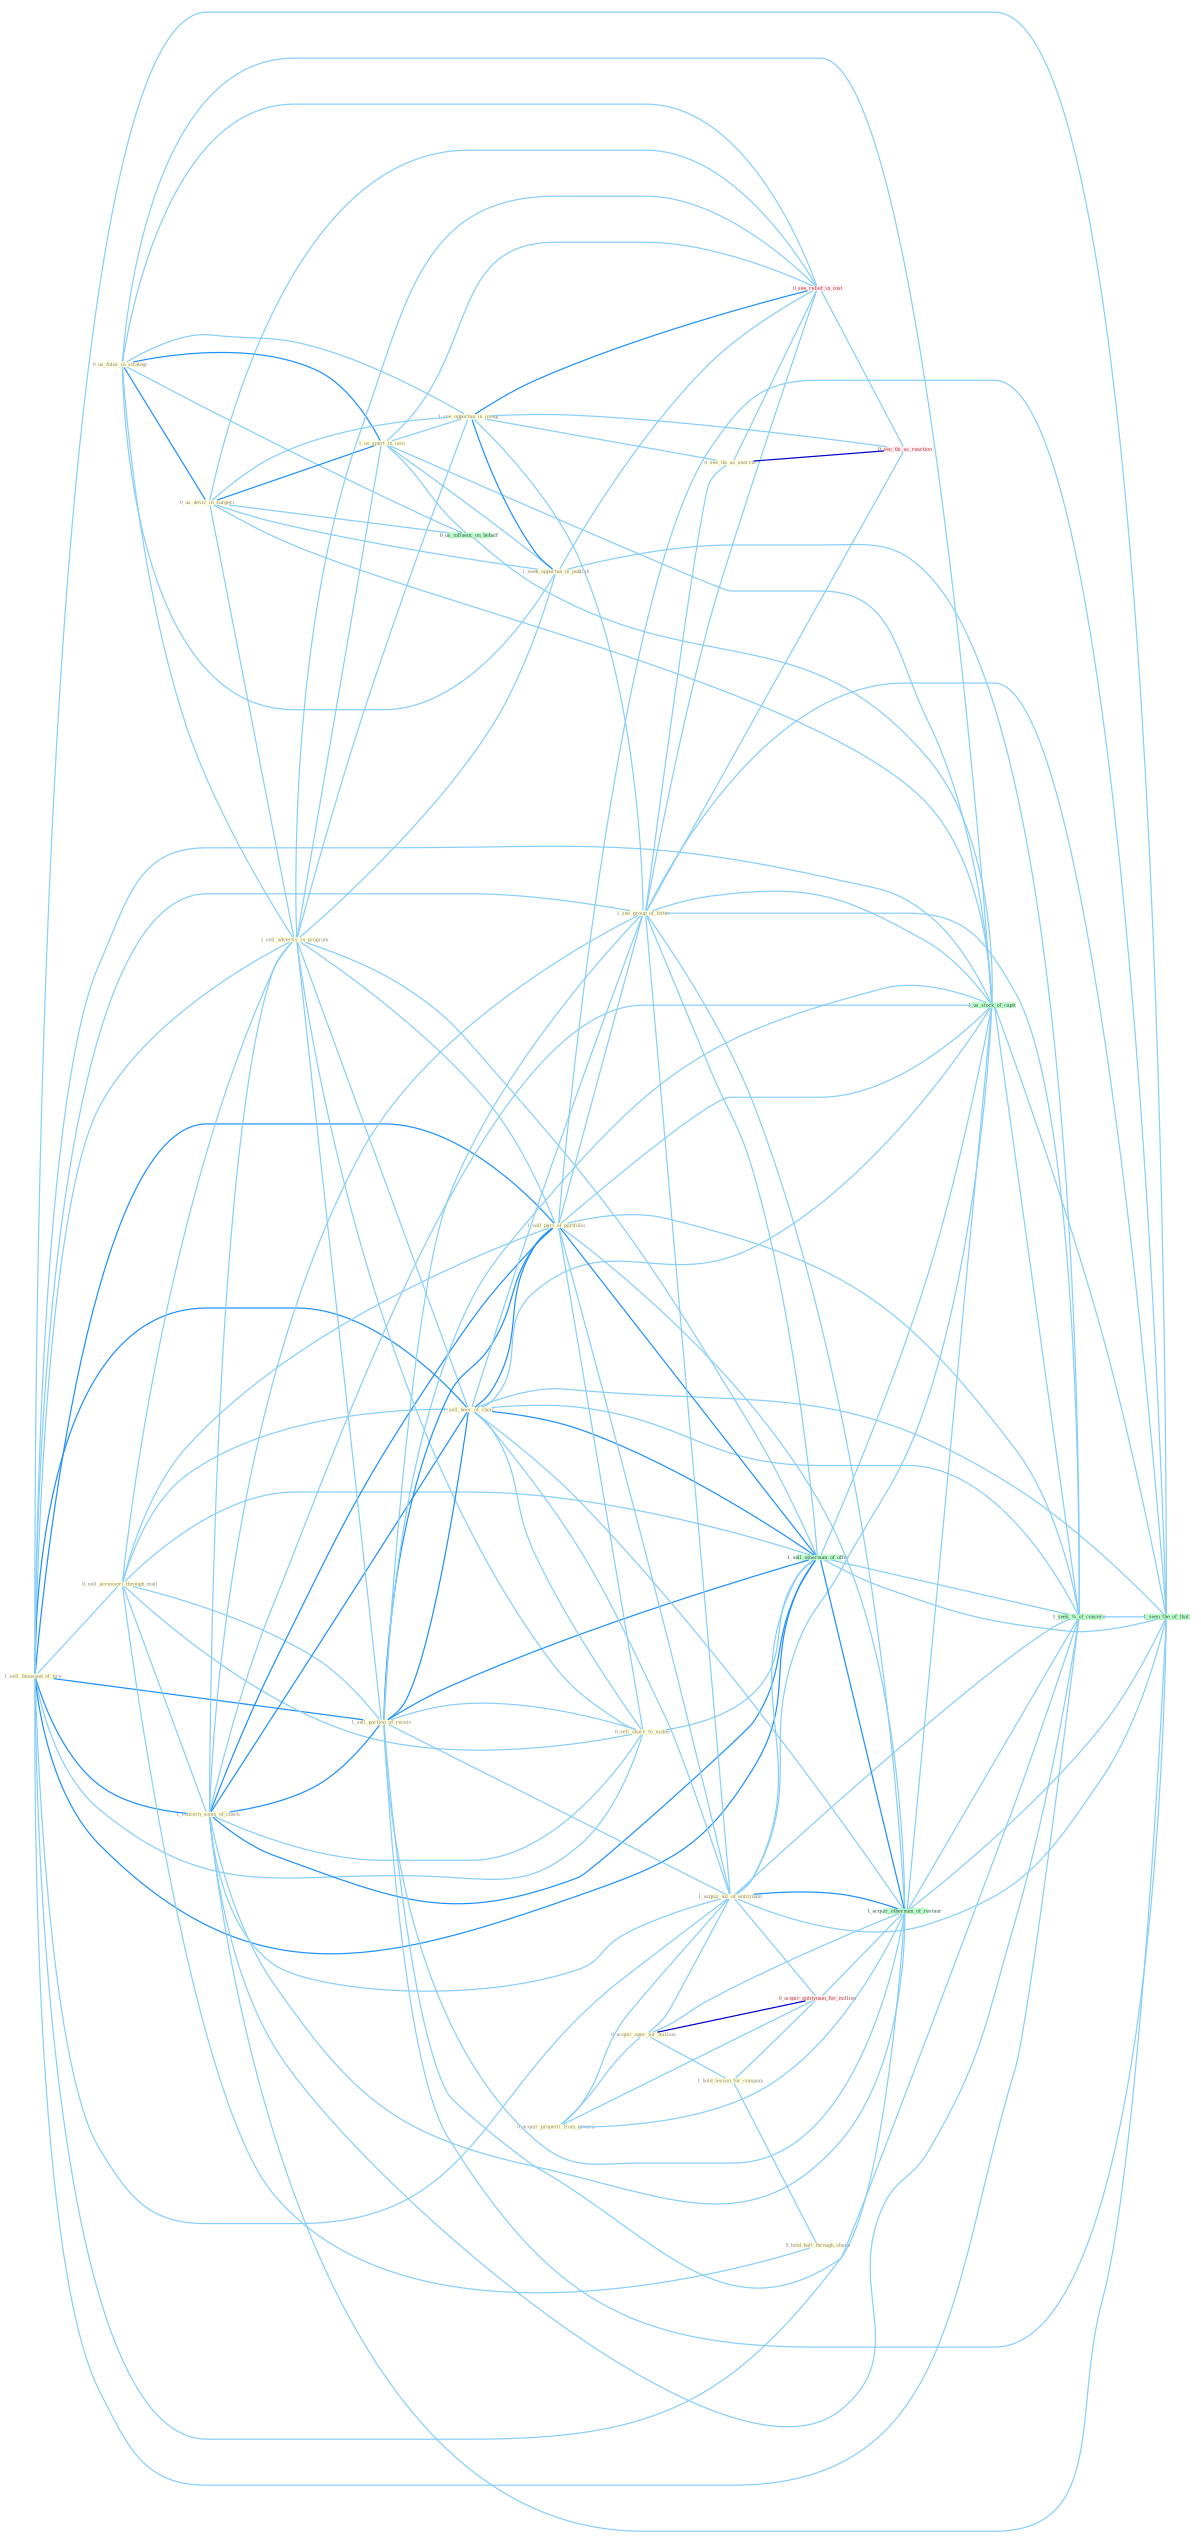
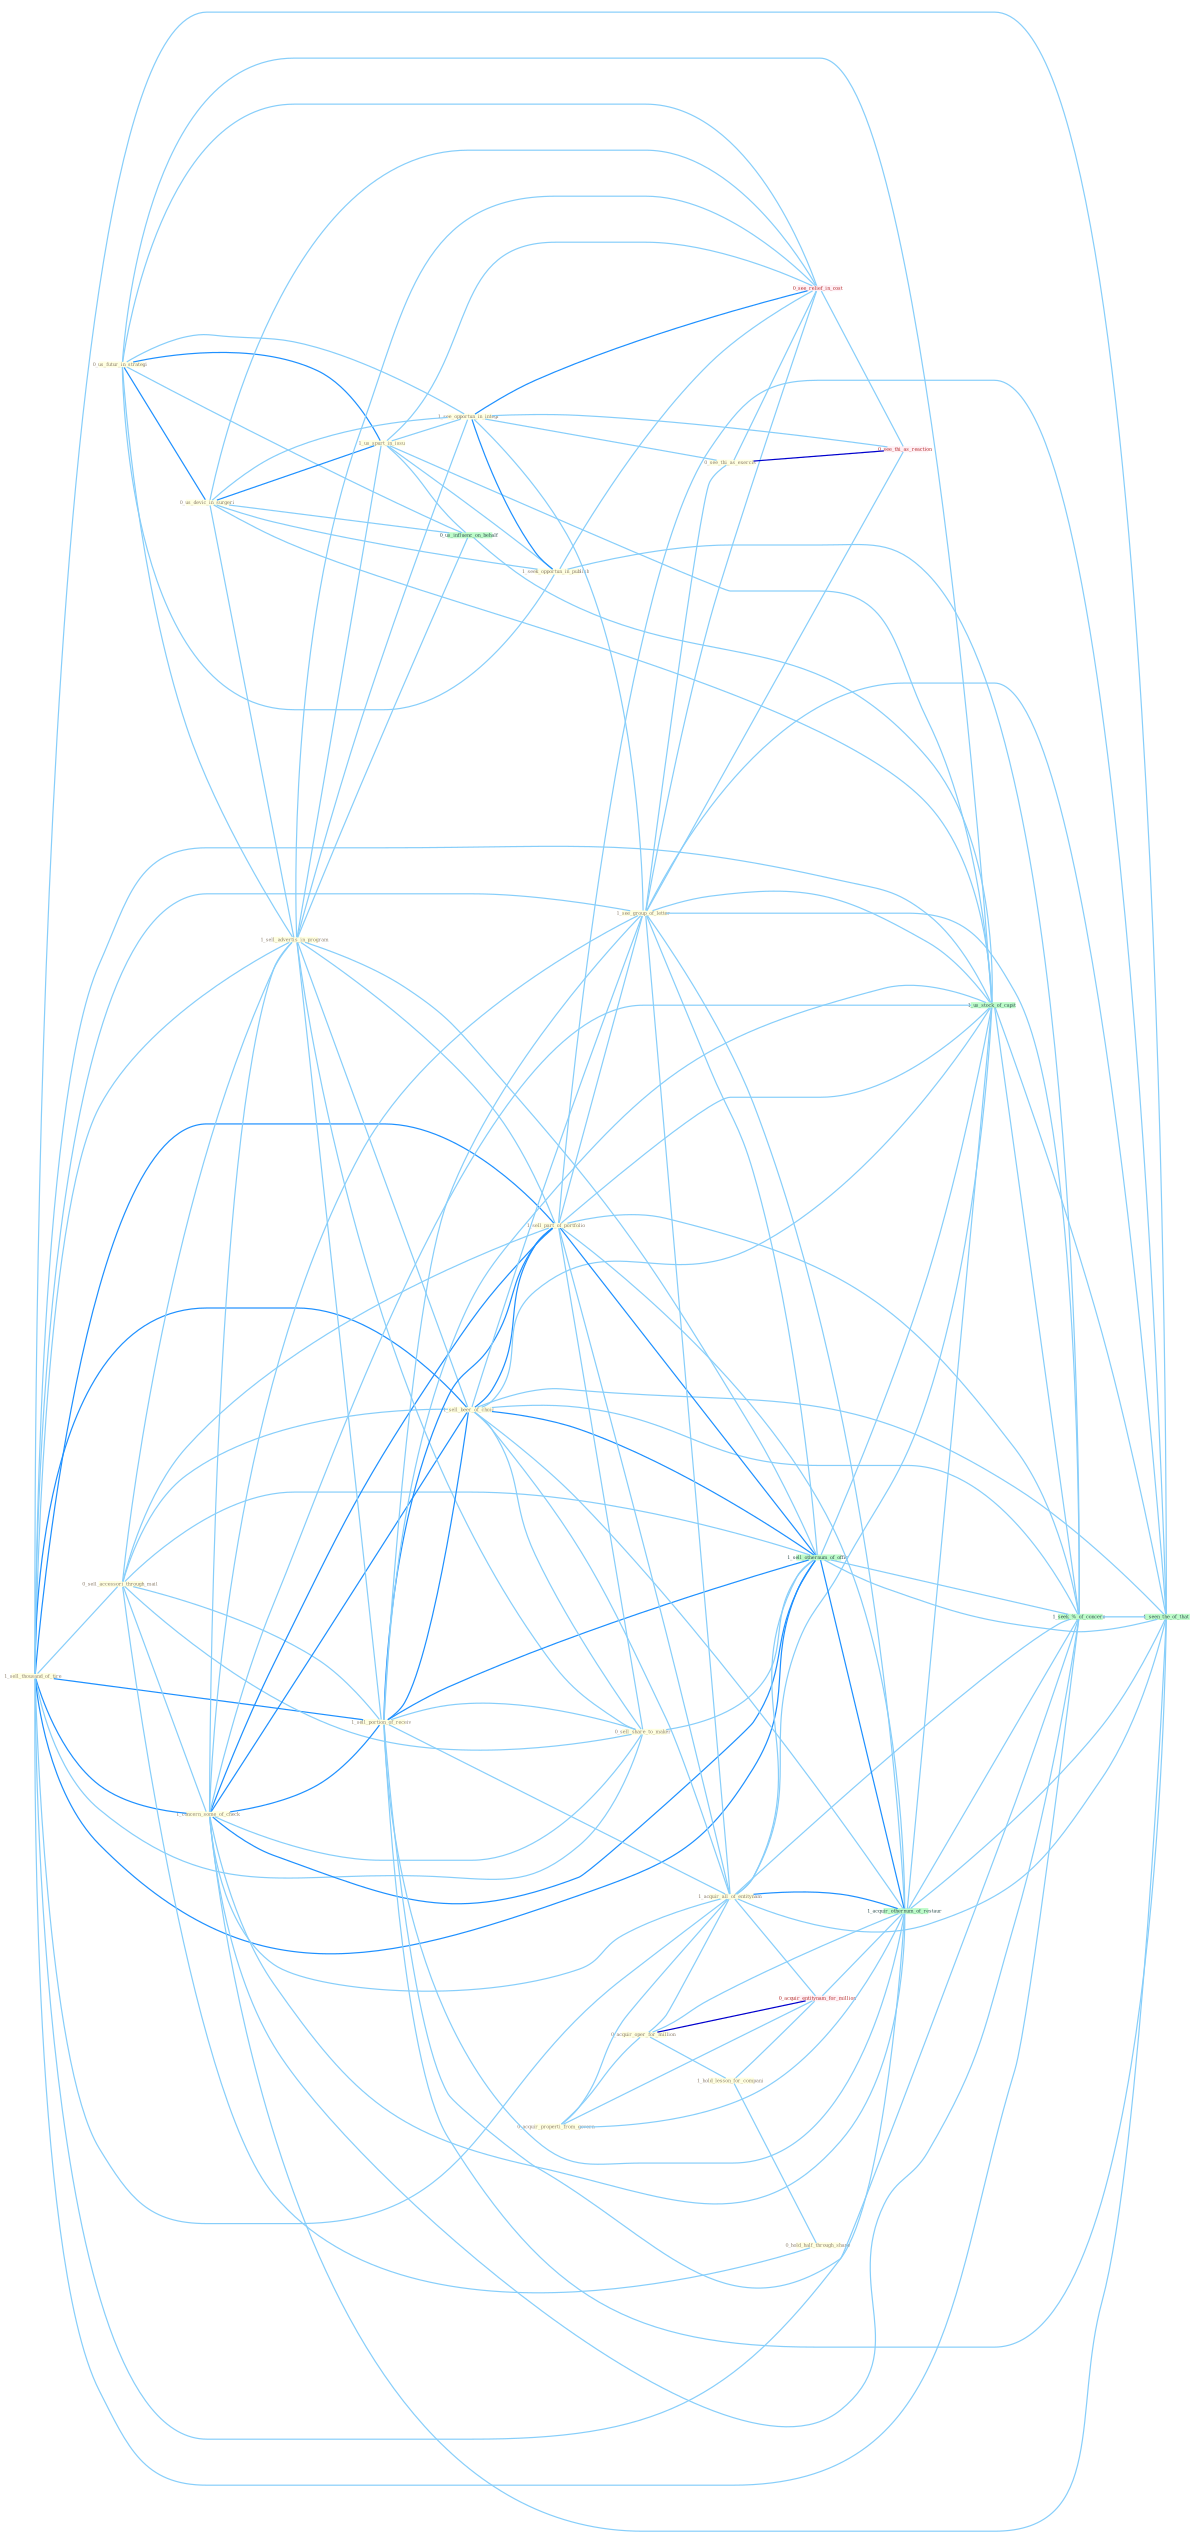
(457, 775) -> (381, 737)
